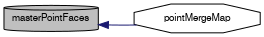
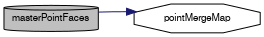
(123, 25) -> (112, 12)
